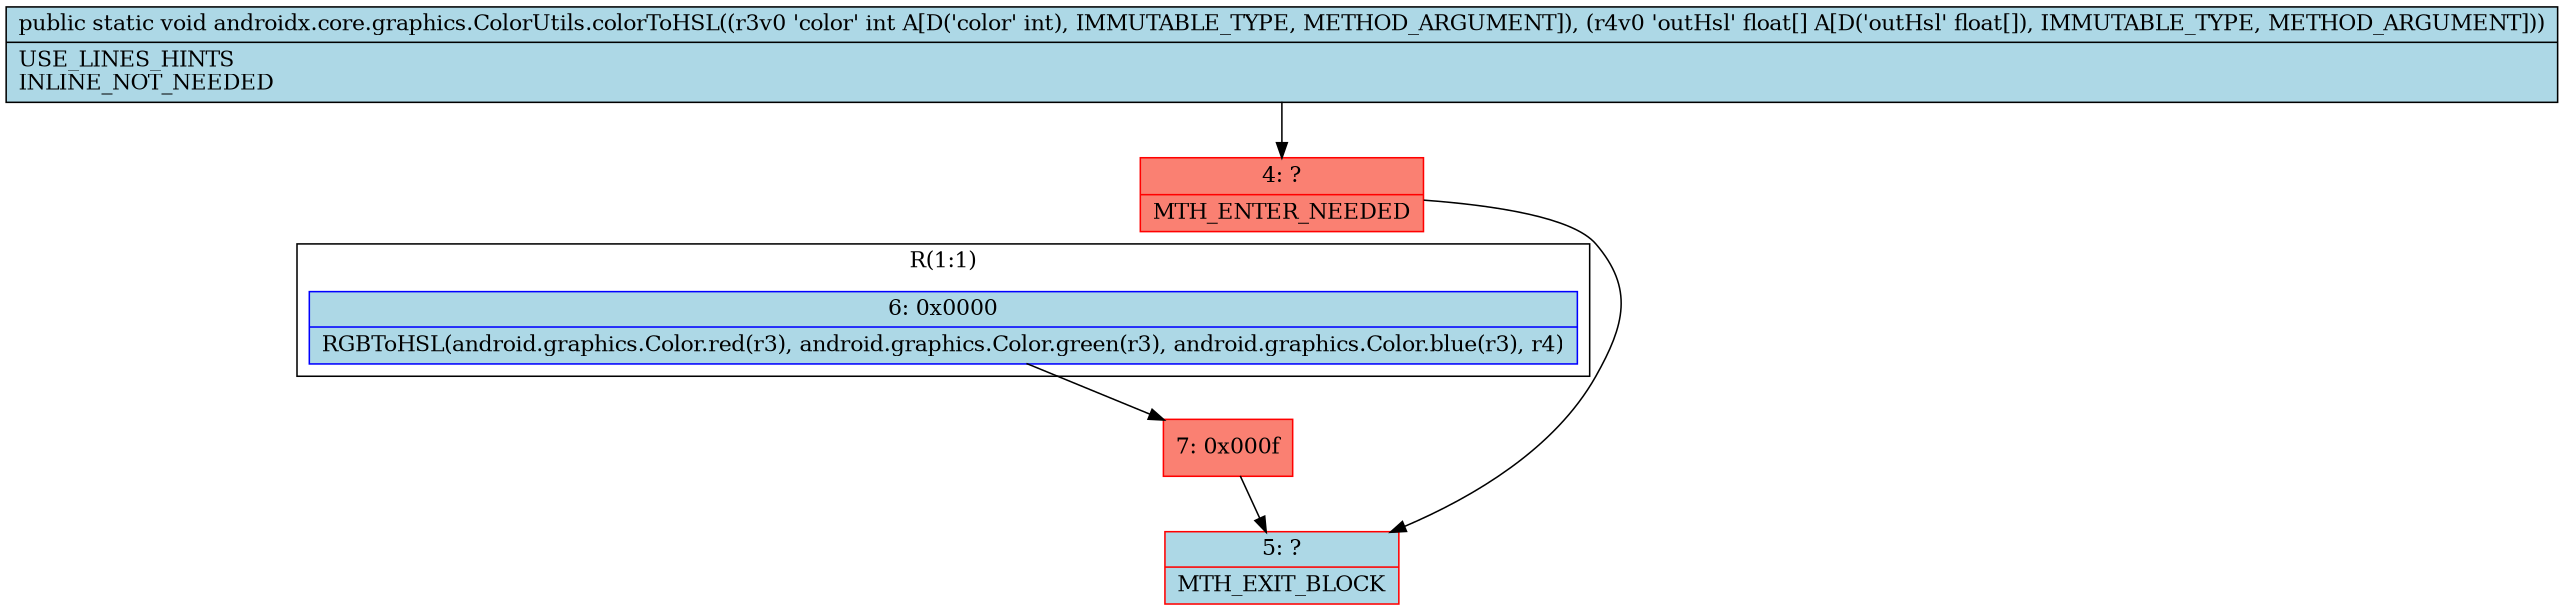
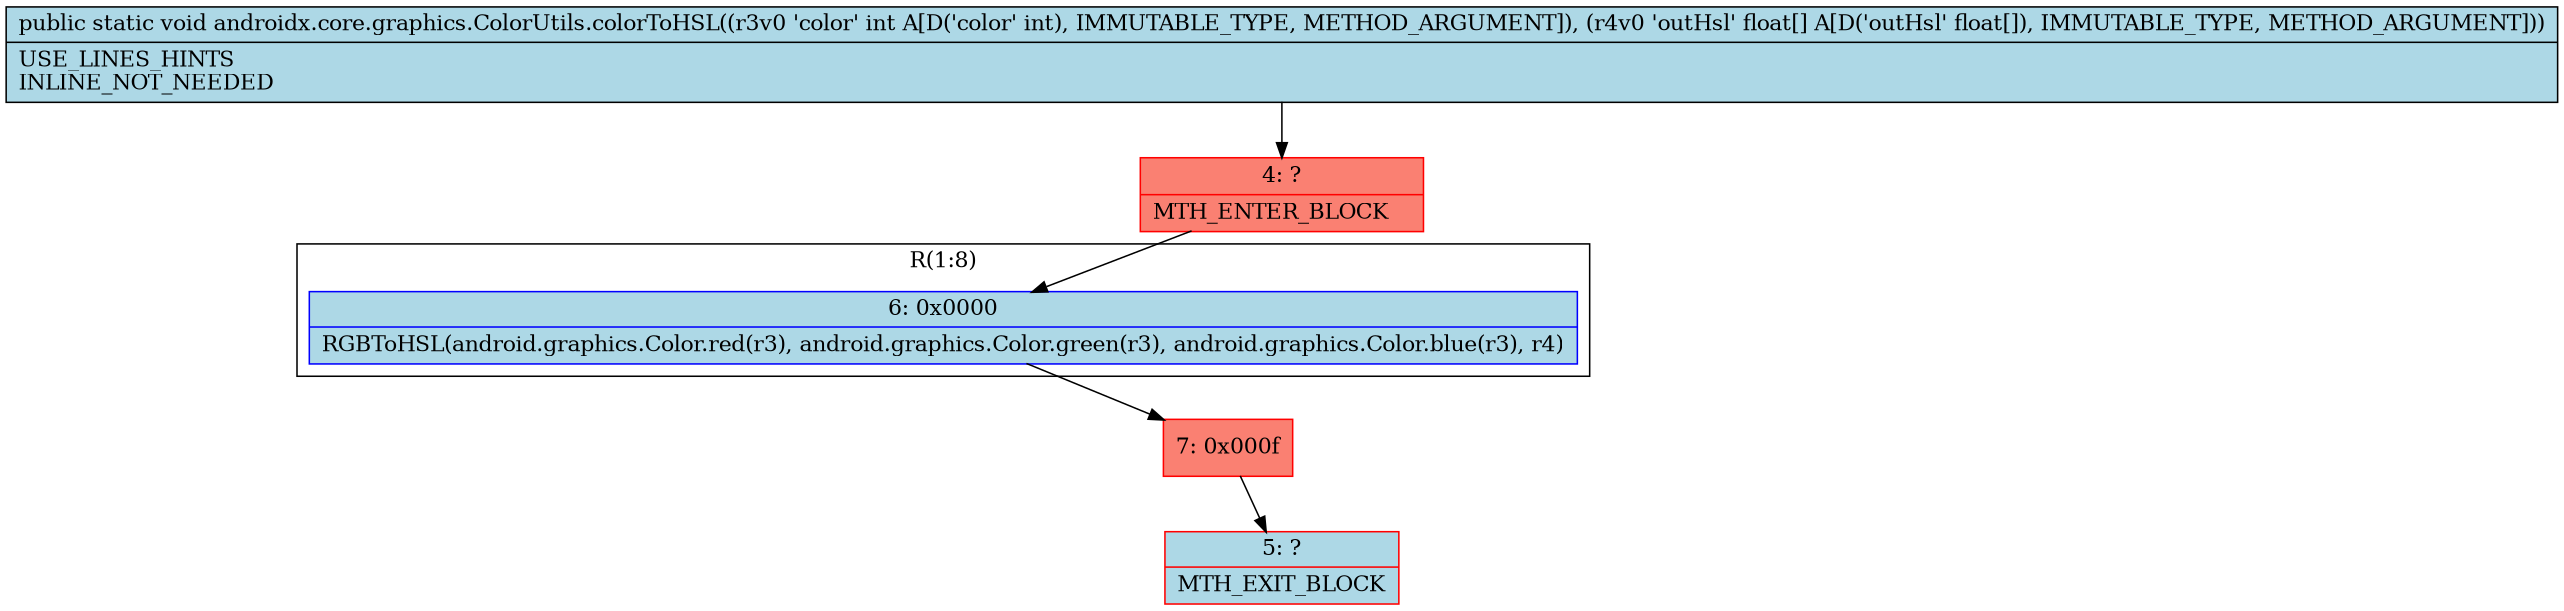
(1282, 212) -> (1271, 212)
(943, 262) -> (943, 262)
(1613, 342) -> (1119, 259)
